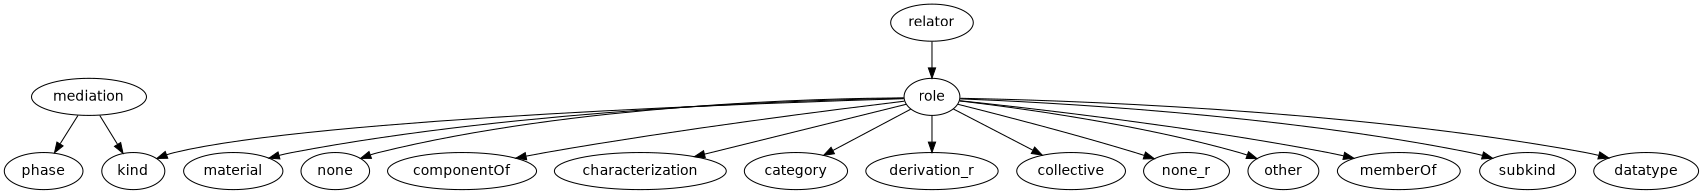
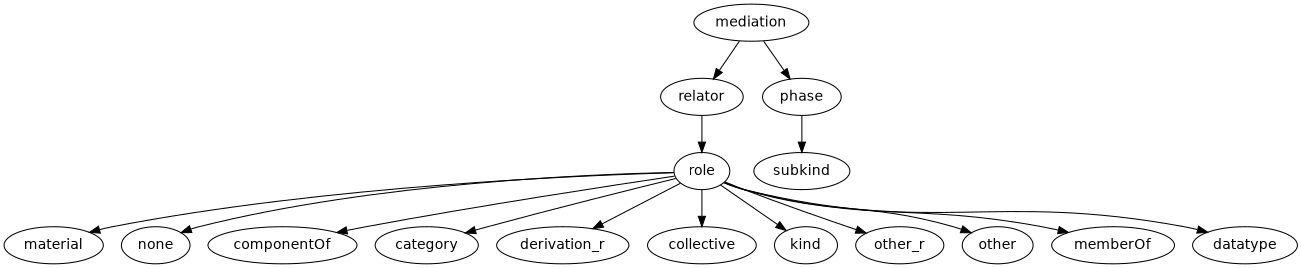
(1222, 117) -> (802, 129)
(109, 130) -> (729, 56)
(640, 171) -> none
(1186, 171) -> (900, 245)
